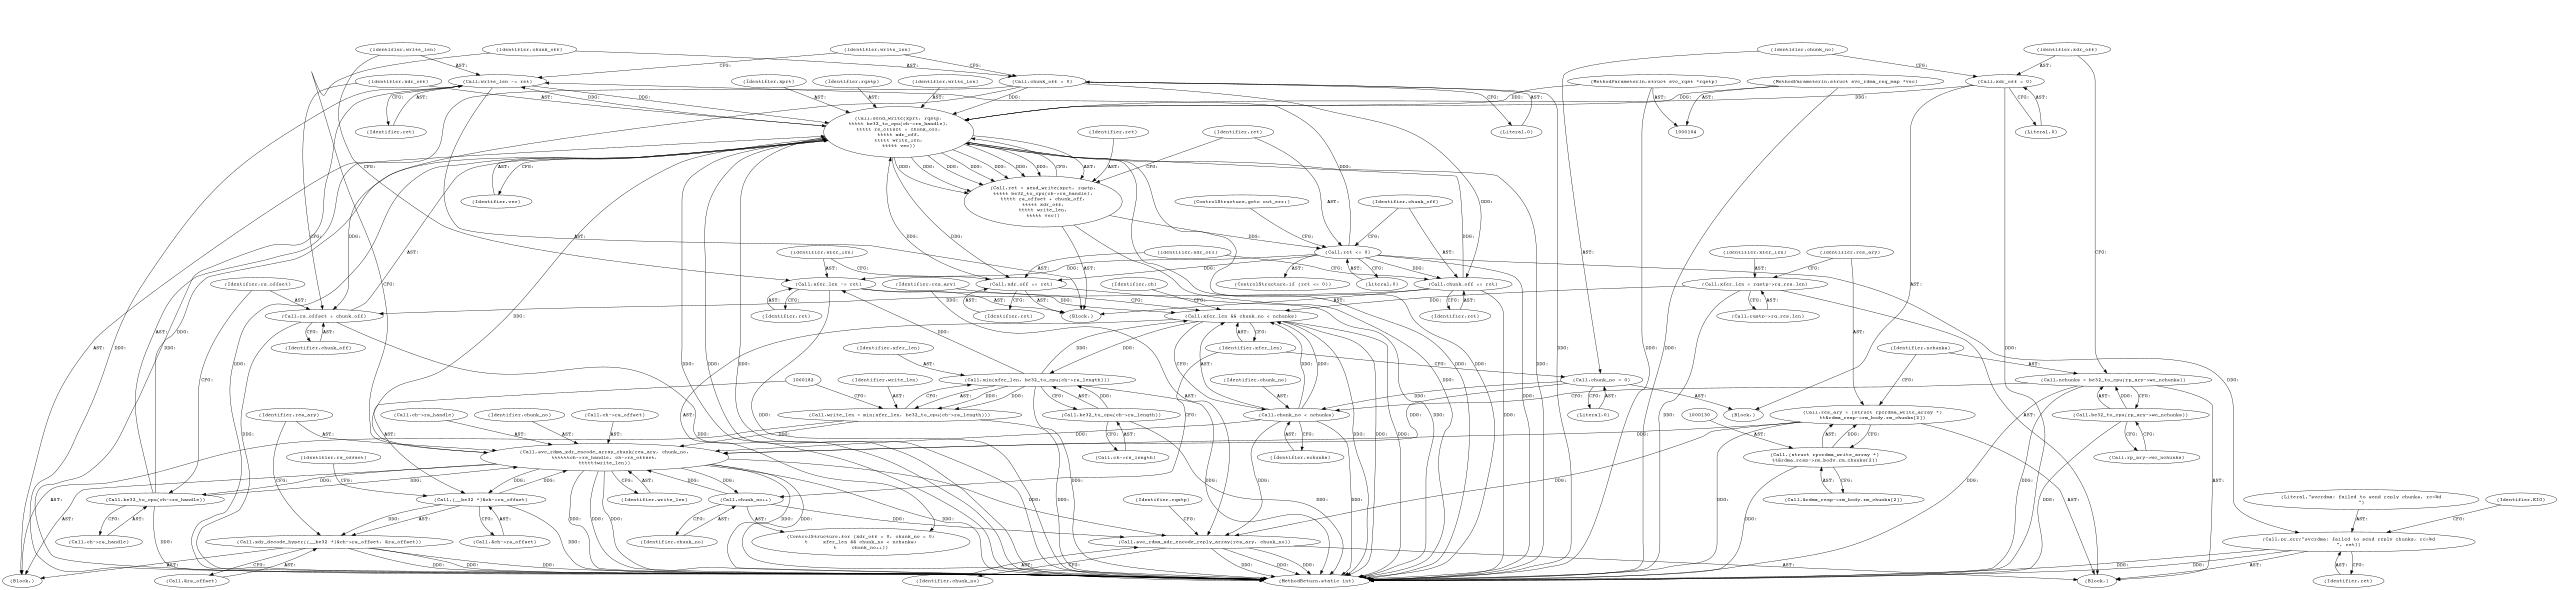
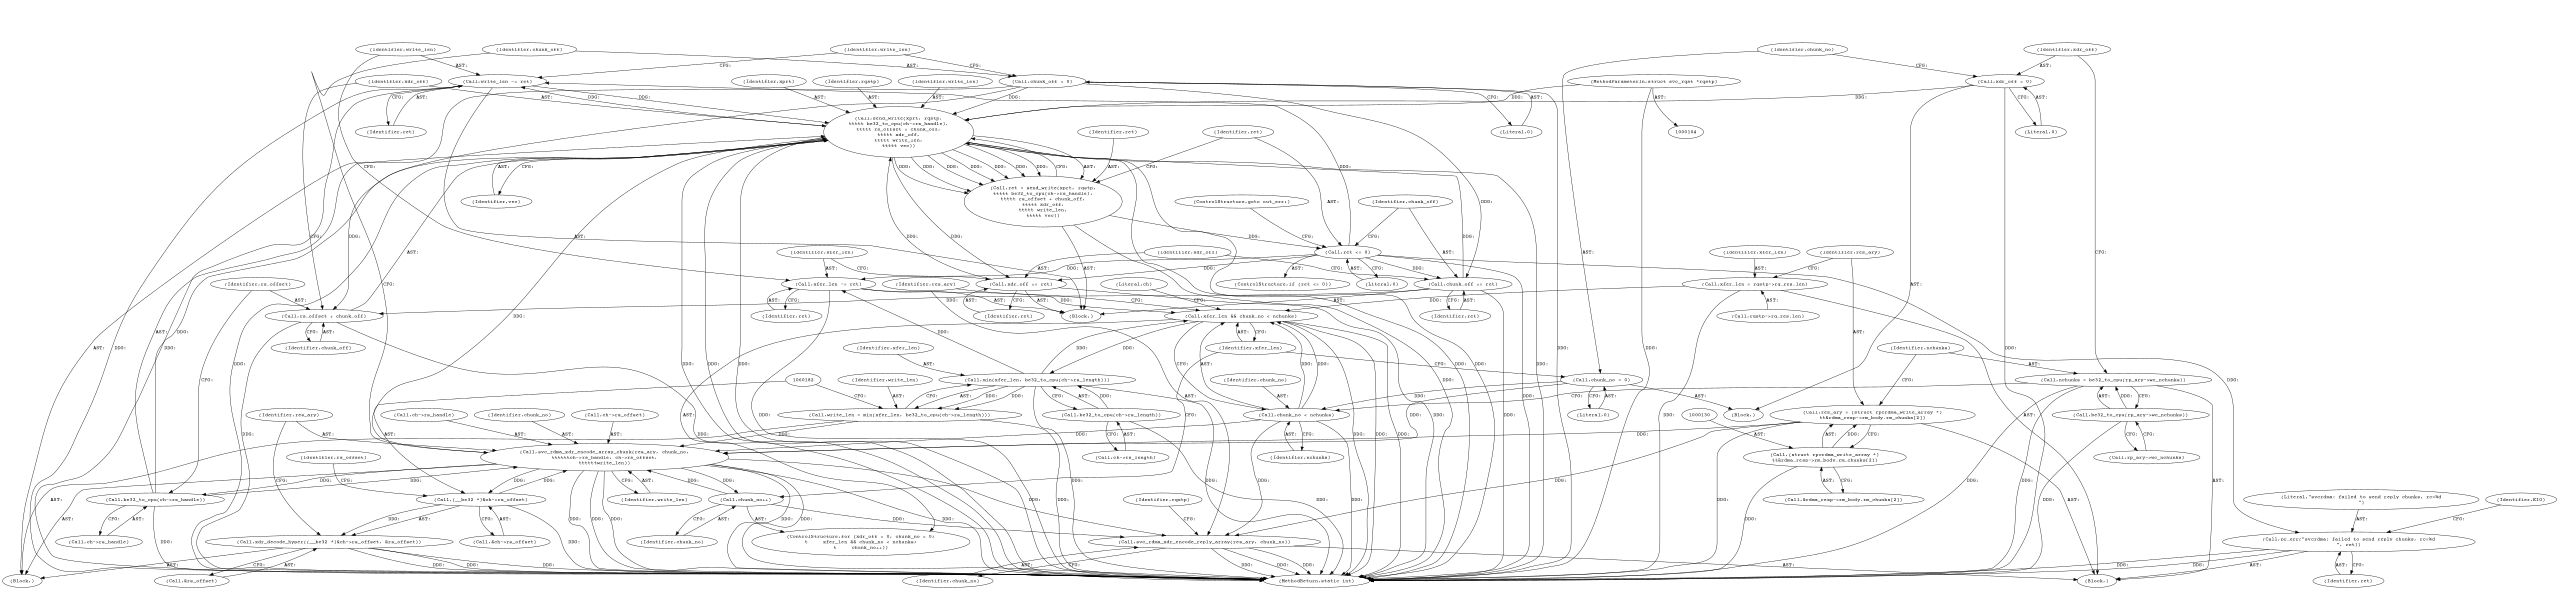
(1845, 81) -> none
(1134, 284) -> (1134, 284)
(1749, 299) -> none
